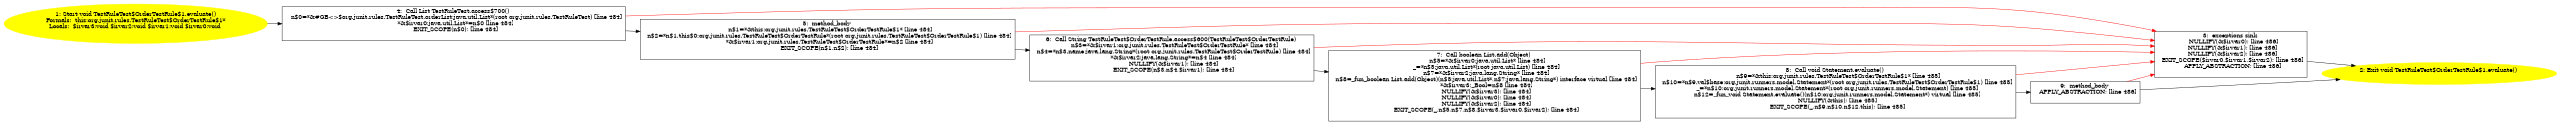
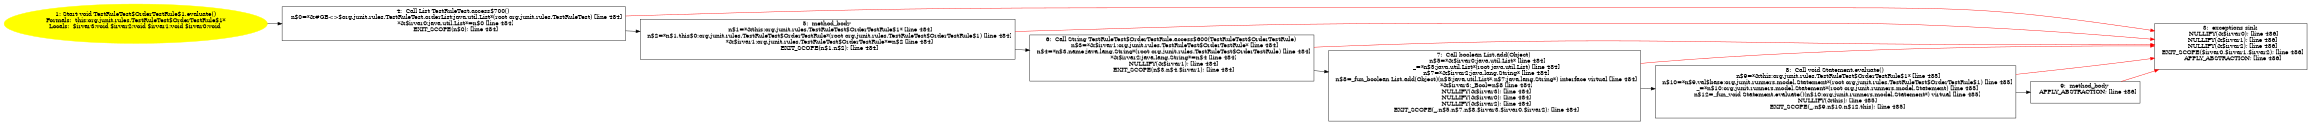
(2439, 74) -> none
